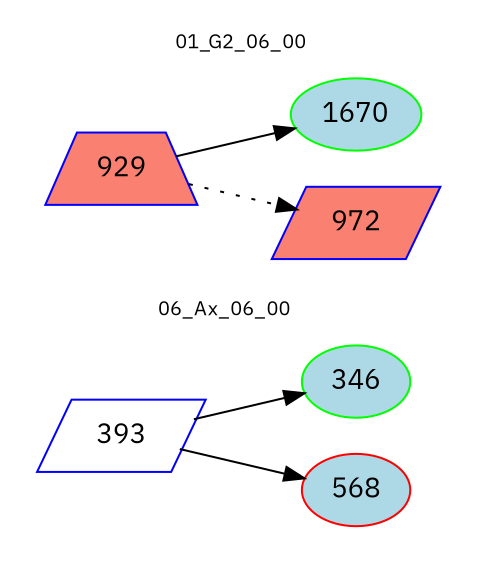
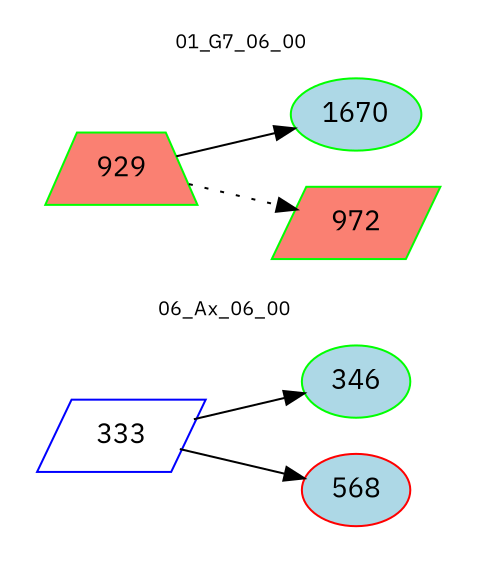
(241, 43) -> (241, 43)
(121, 169) -> (121, 169)
(356, 223) -> (356, 223)
(121, 436) -> (121, 436)
